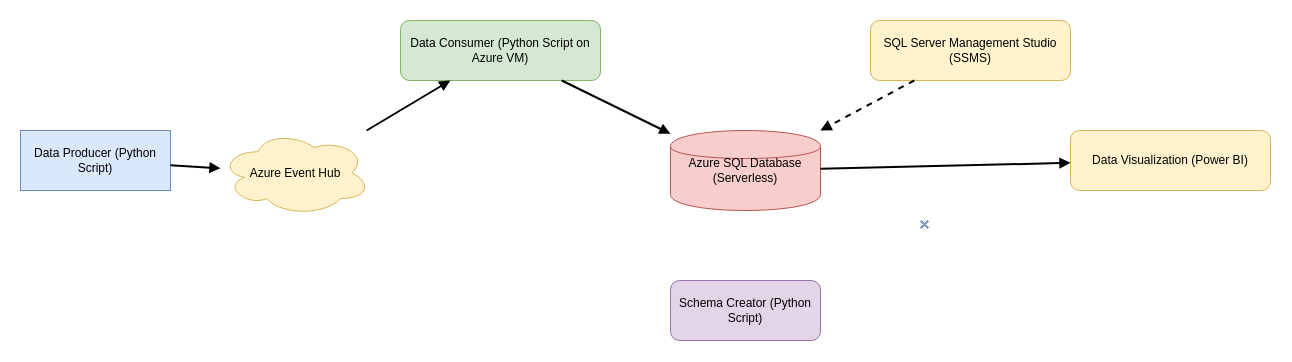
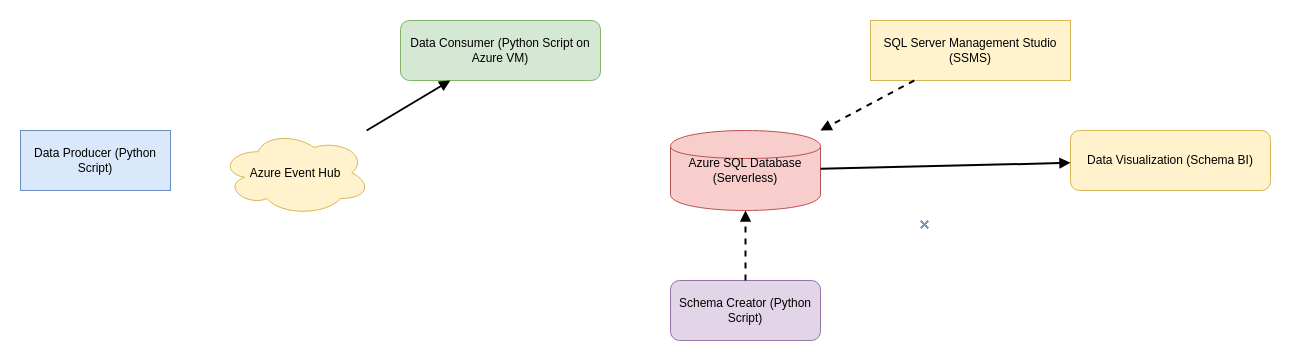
(971, 51) -> (971, 51)
(612, 105) -> none
(1171, 161) -> (1171, 161)
(190, 166) -> none
none -> (746, 251)
